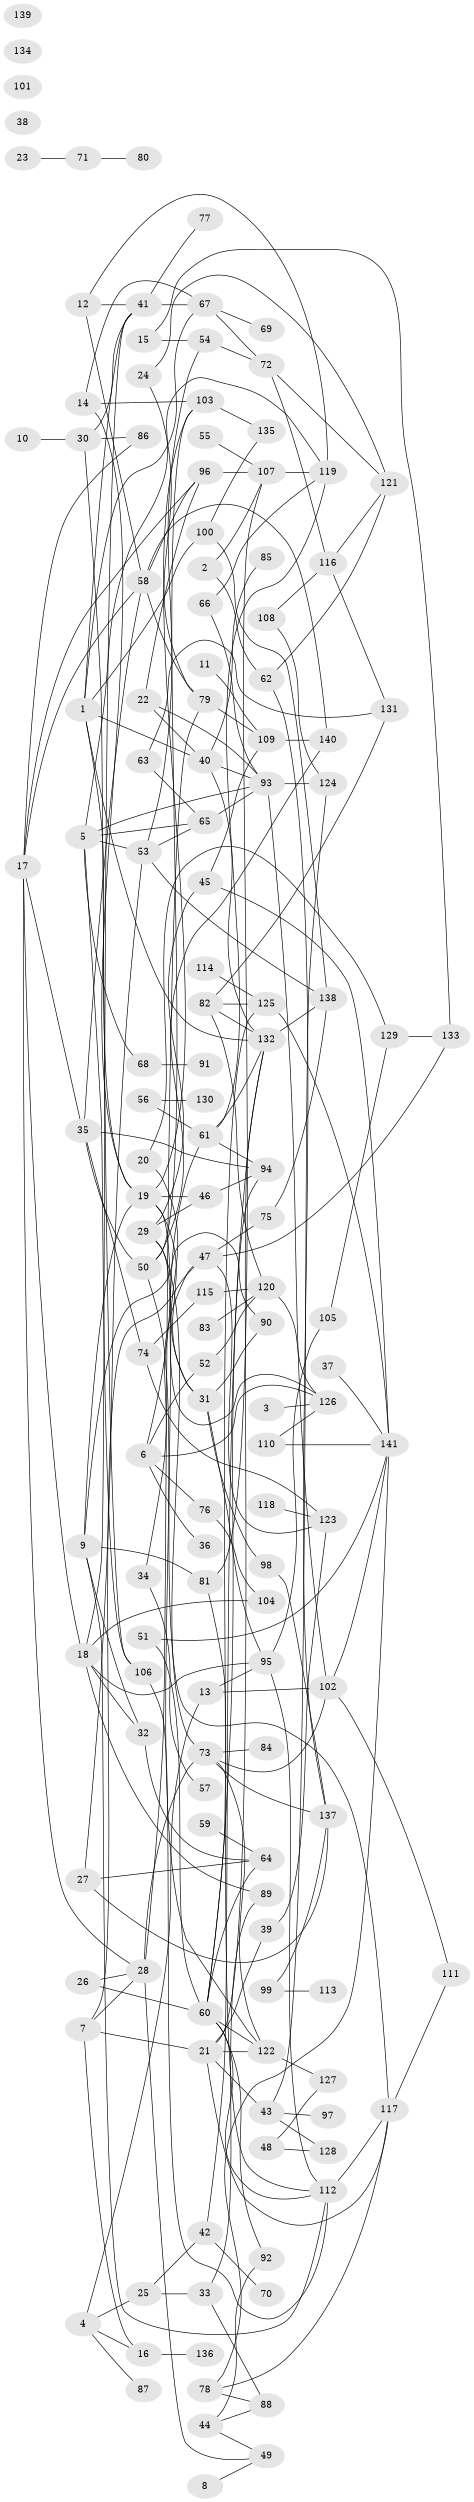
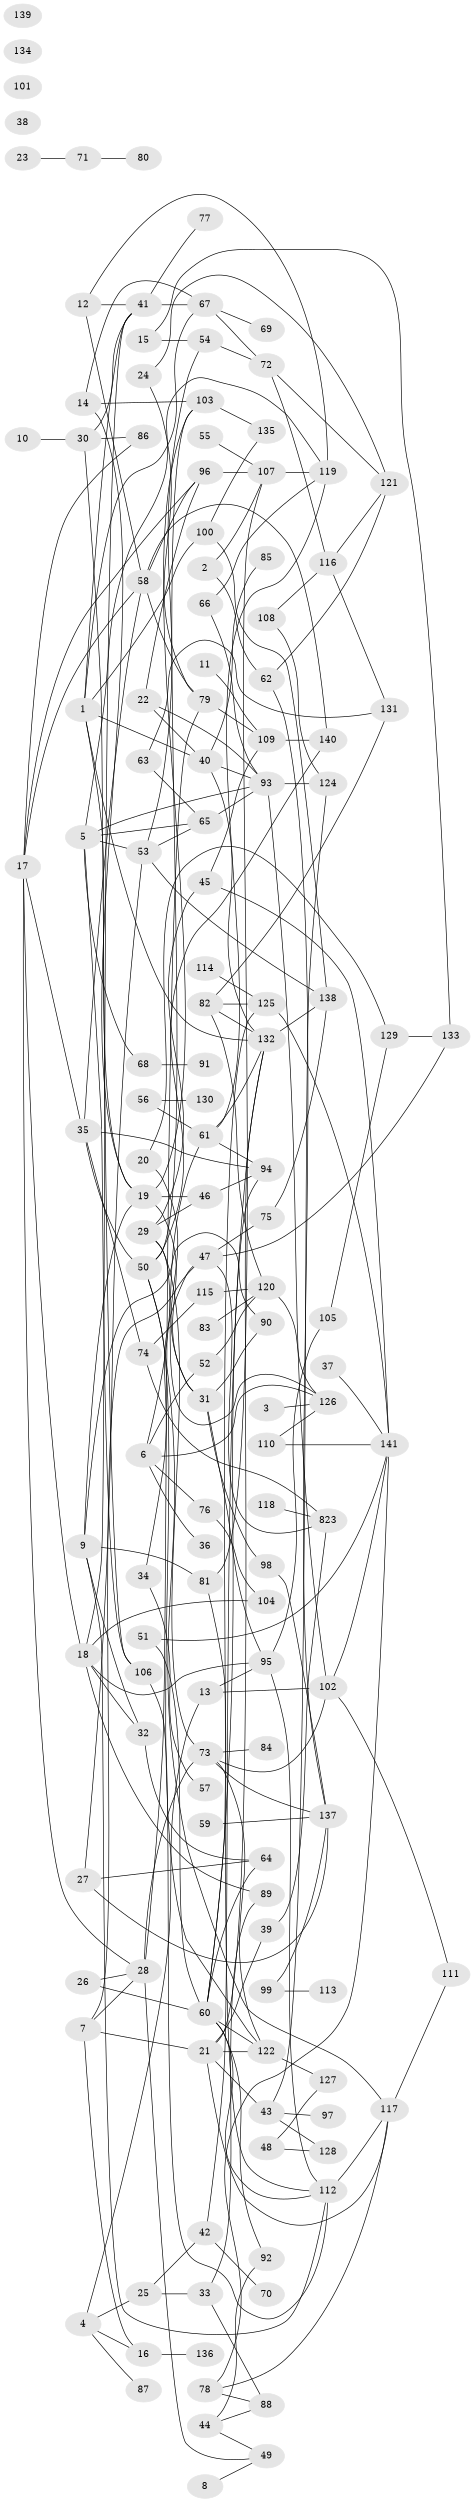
(328, 1521) -> (328, 1521)
(185, 1707) -> (173, 1753)
(236, 1842) -> (266, 1821)
